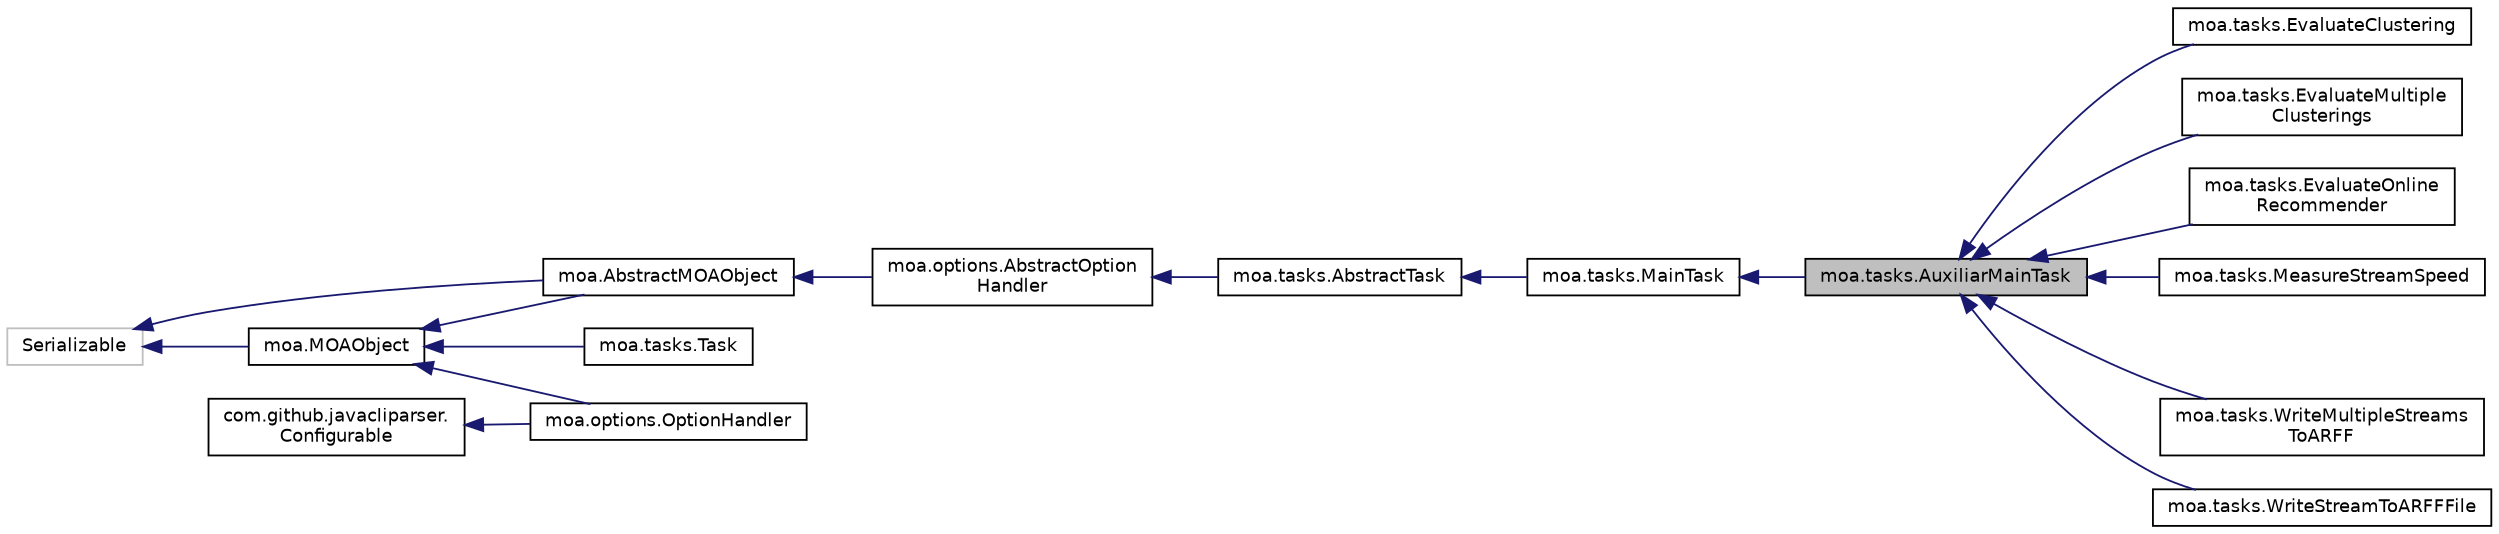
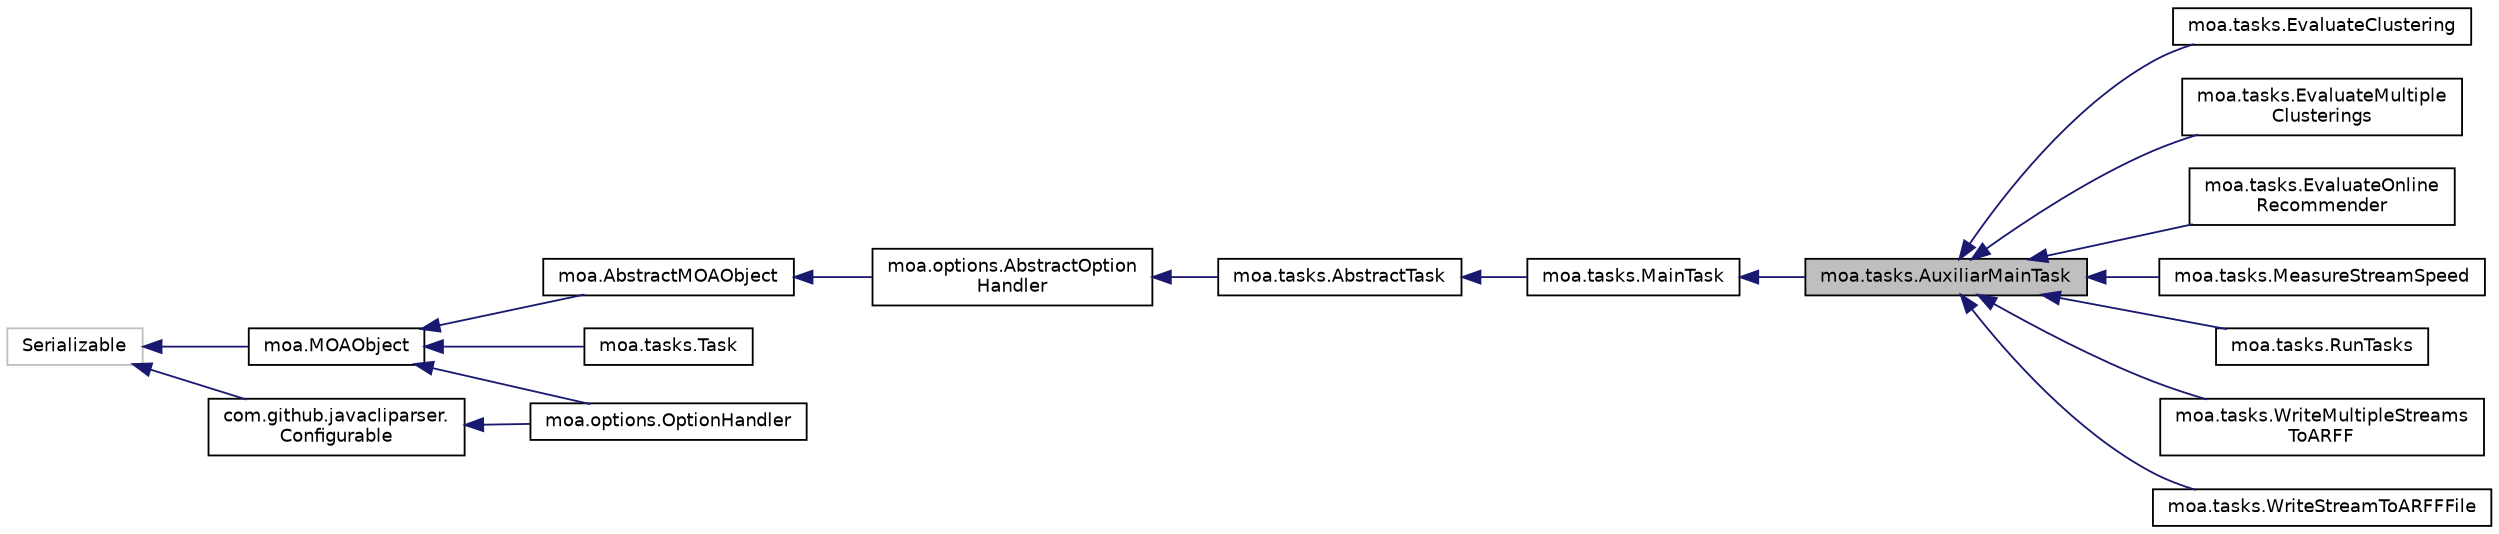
(346, 294) -> (199, 385)
none -> (2322, 347)
